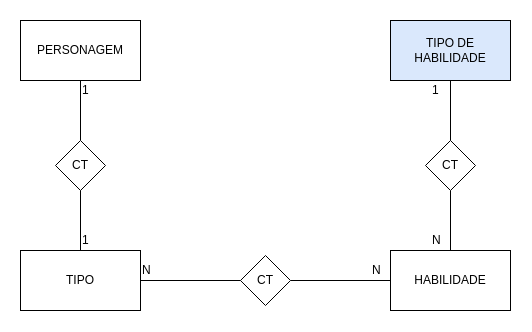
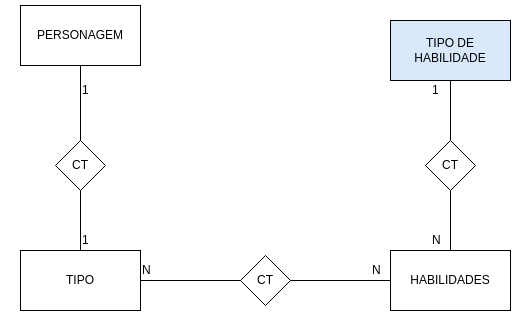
(81, 51) -> (81, 36)
(451, 281) -> (451, 281)
